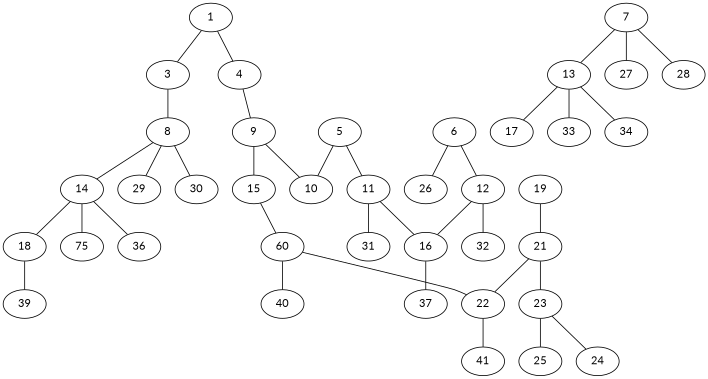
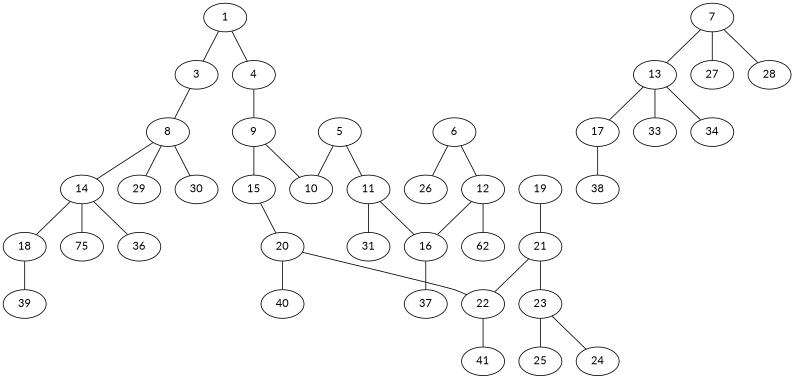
none -> (598, 189)
(283, 247) -> (283, 247)
(483, 247) -> (483, 247)
